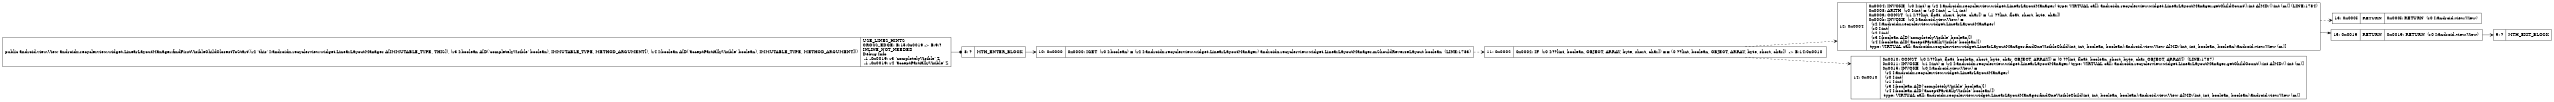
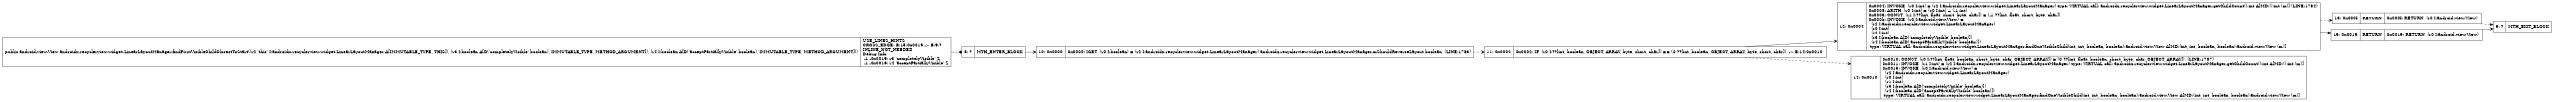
none -> (2486, 24)
(1790, 44) -> (1790, 44)
